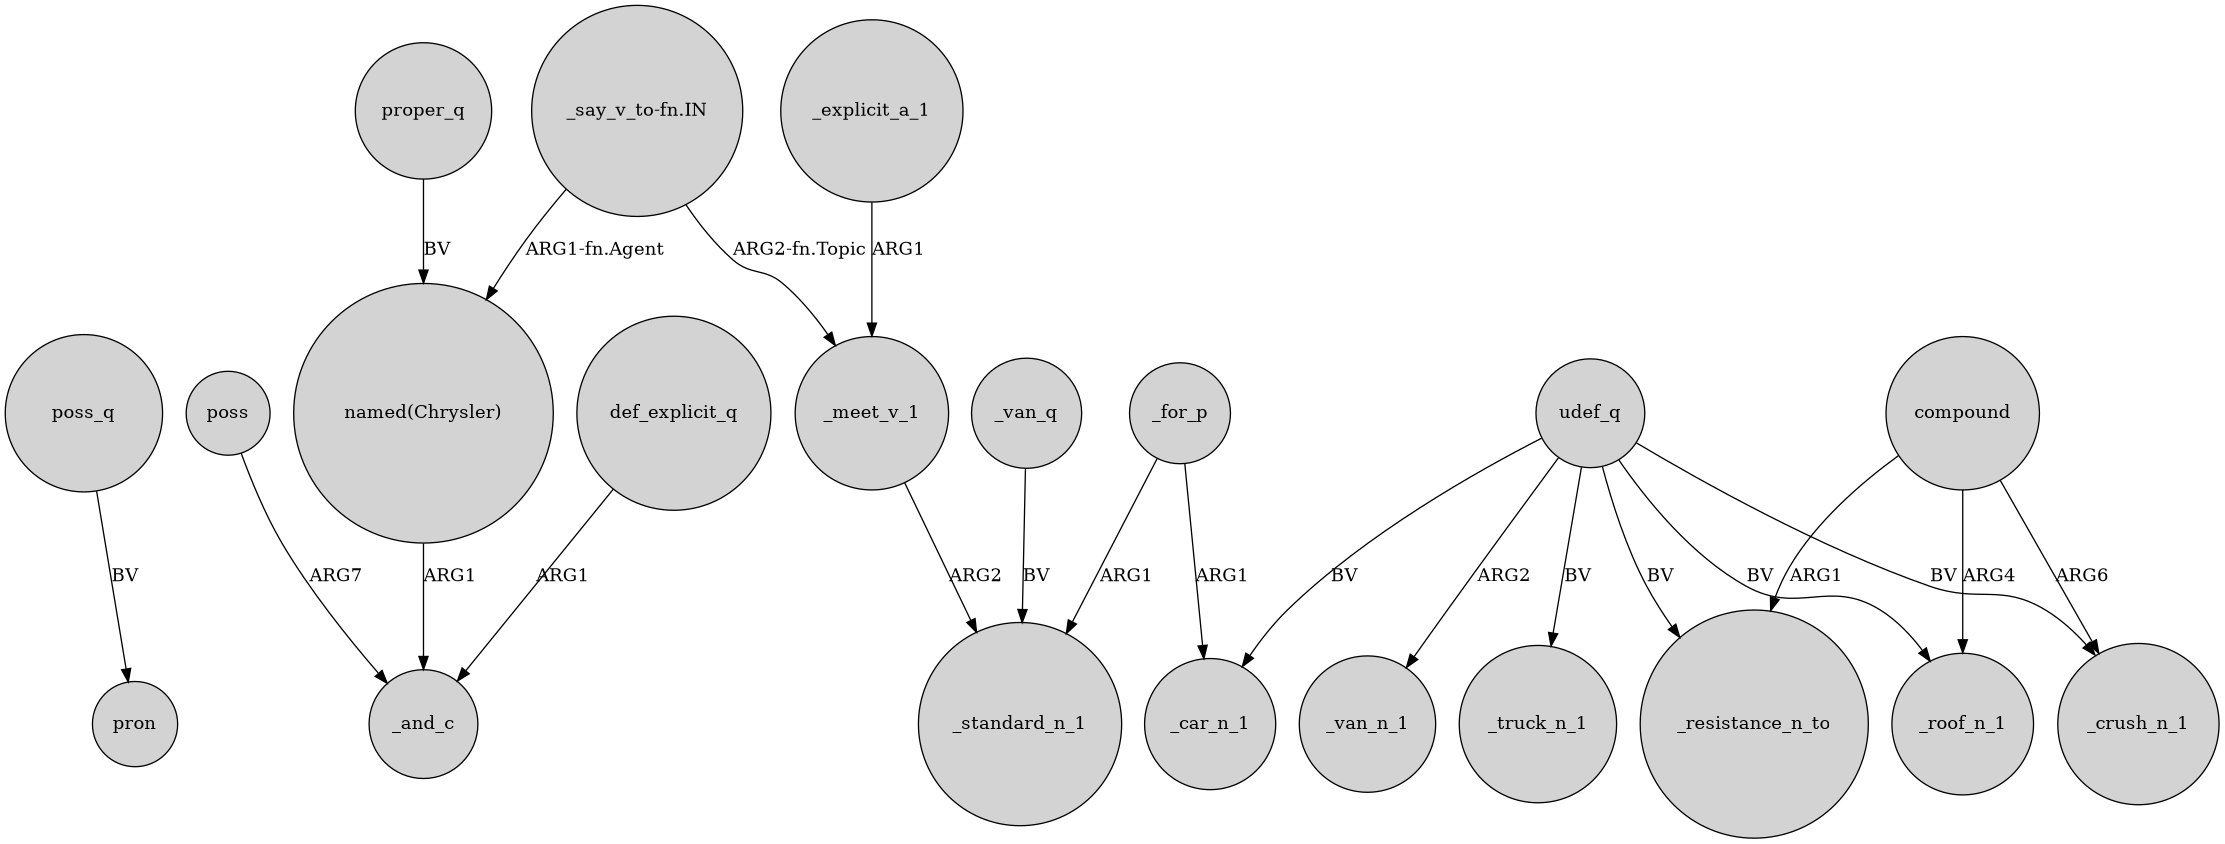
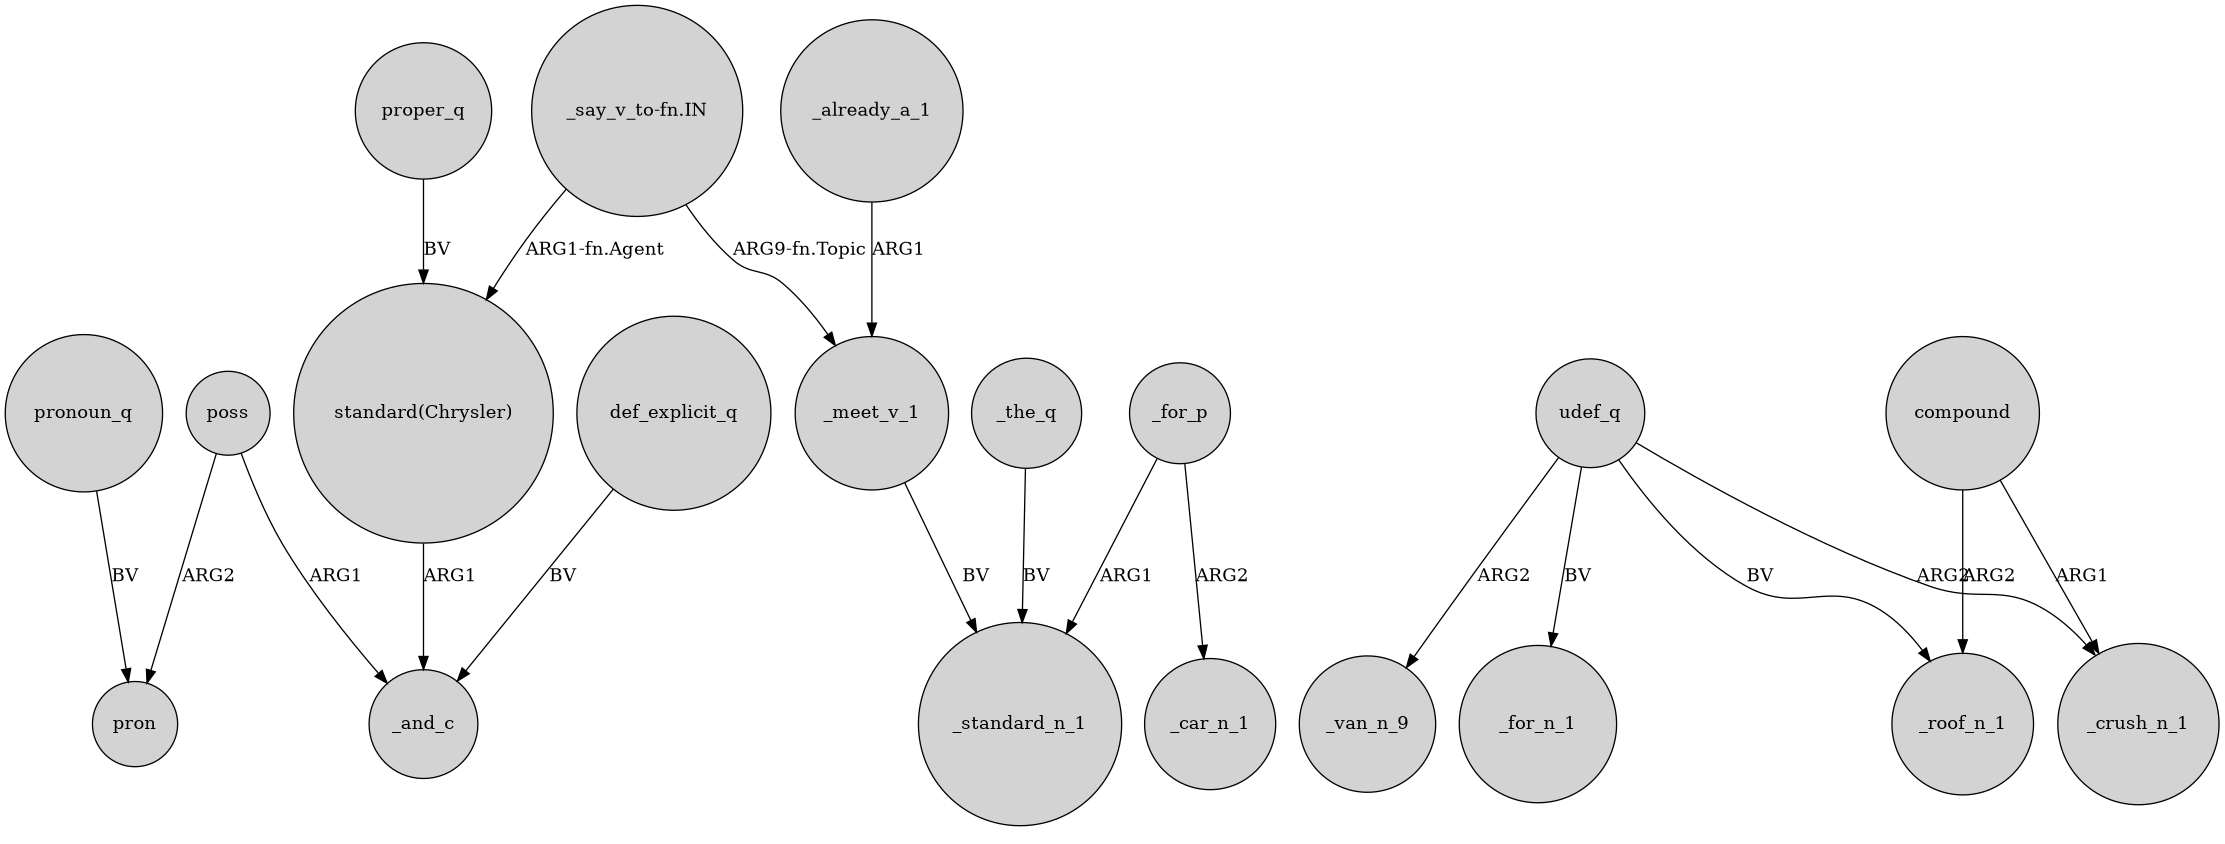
(872, 111) -> (872, 111)
(800, 250) -> (800, 250)
(84, 413) -> (84, 413)
(423, 413) -> (423, 413)
(1027, 413) -> (1027, 413)
(1384, 532) -> none
none -> (184, 562)
(336, 576) -> (336, 576)
(563, 576) -> (563, 576)
(976, 576) -> (976, 576)
(1223, 576) -> (1223, 576)
(1944, 576) -> (1944, 576)
(1990, 576) -> (1990, 576)
(2083, 576) -> (2083, 576)
(1367, 724) -> (1367, 724)
(1538, 724) -> (1538, 724)
(1754, 724) -> none
